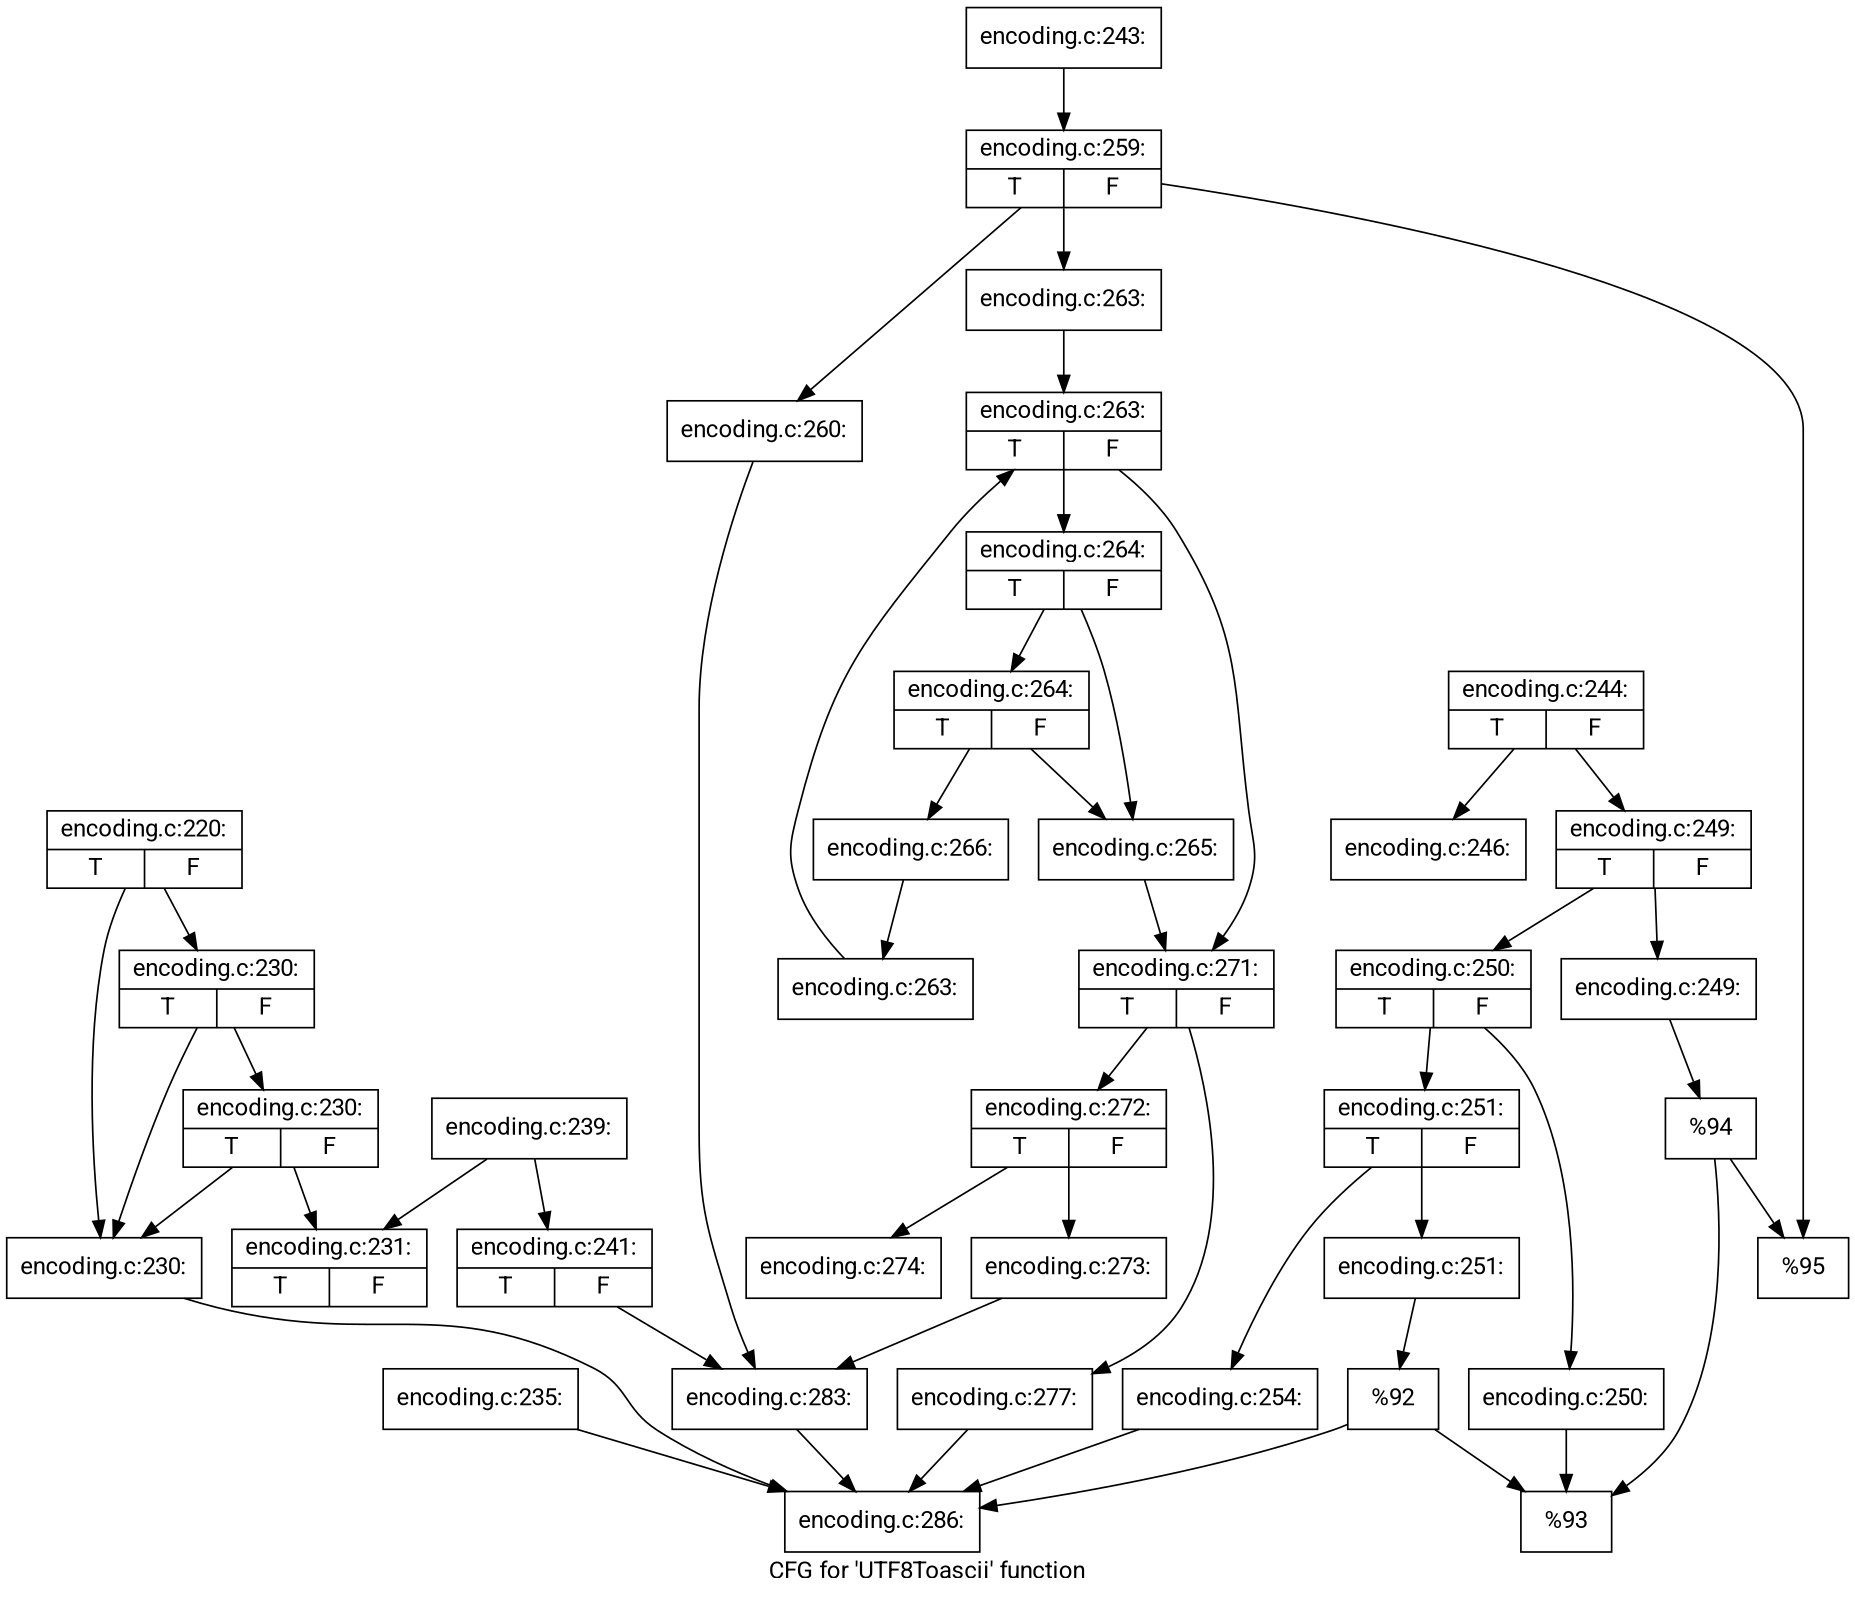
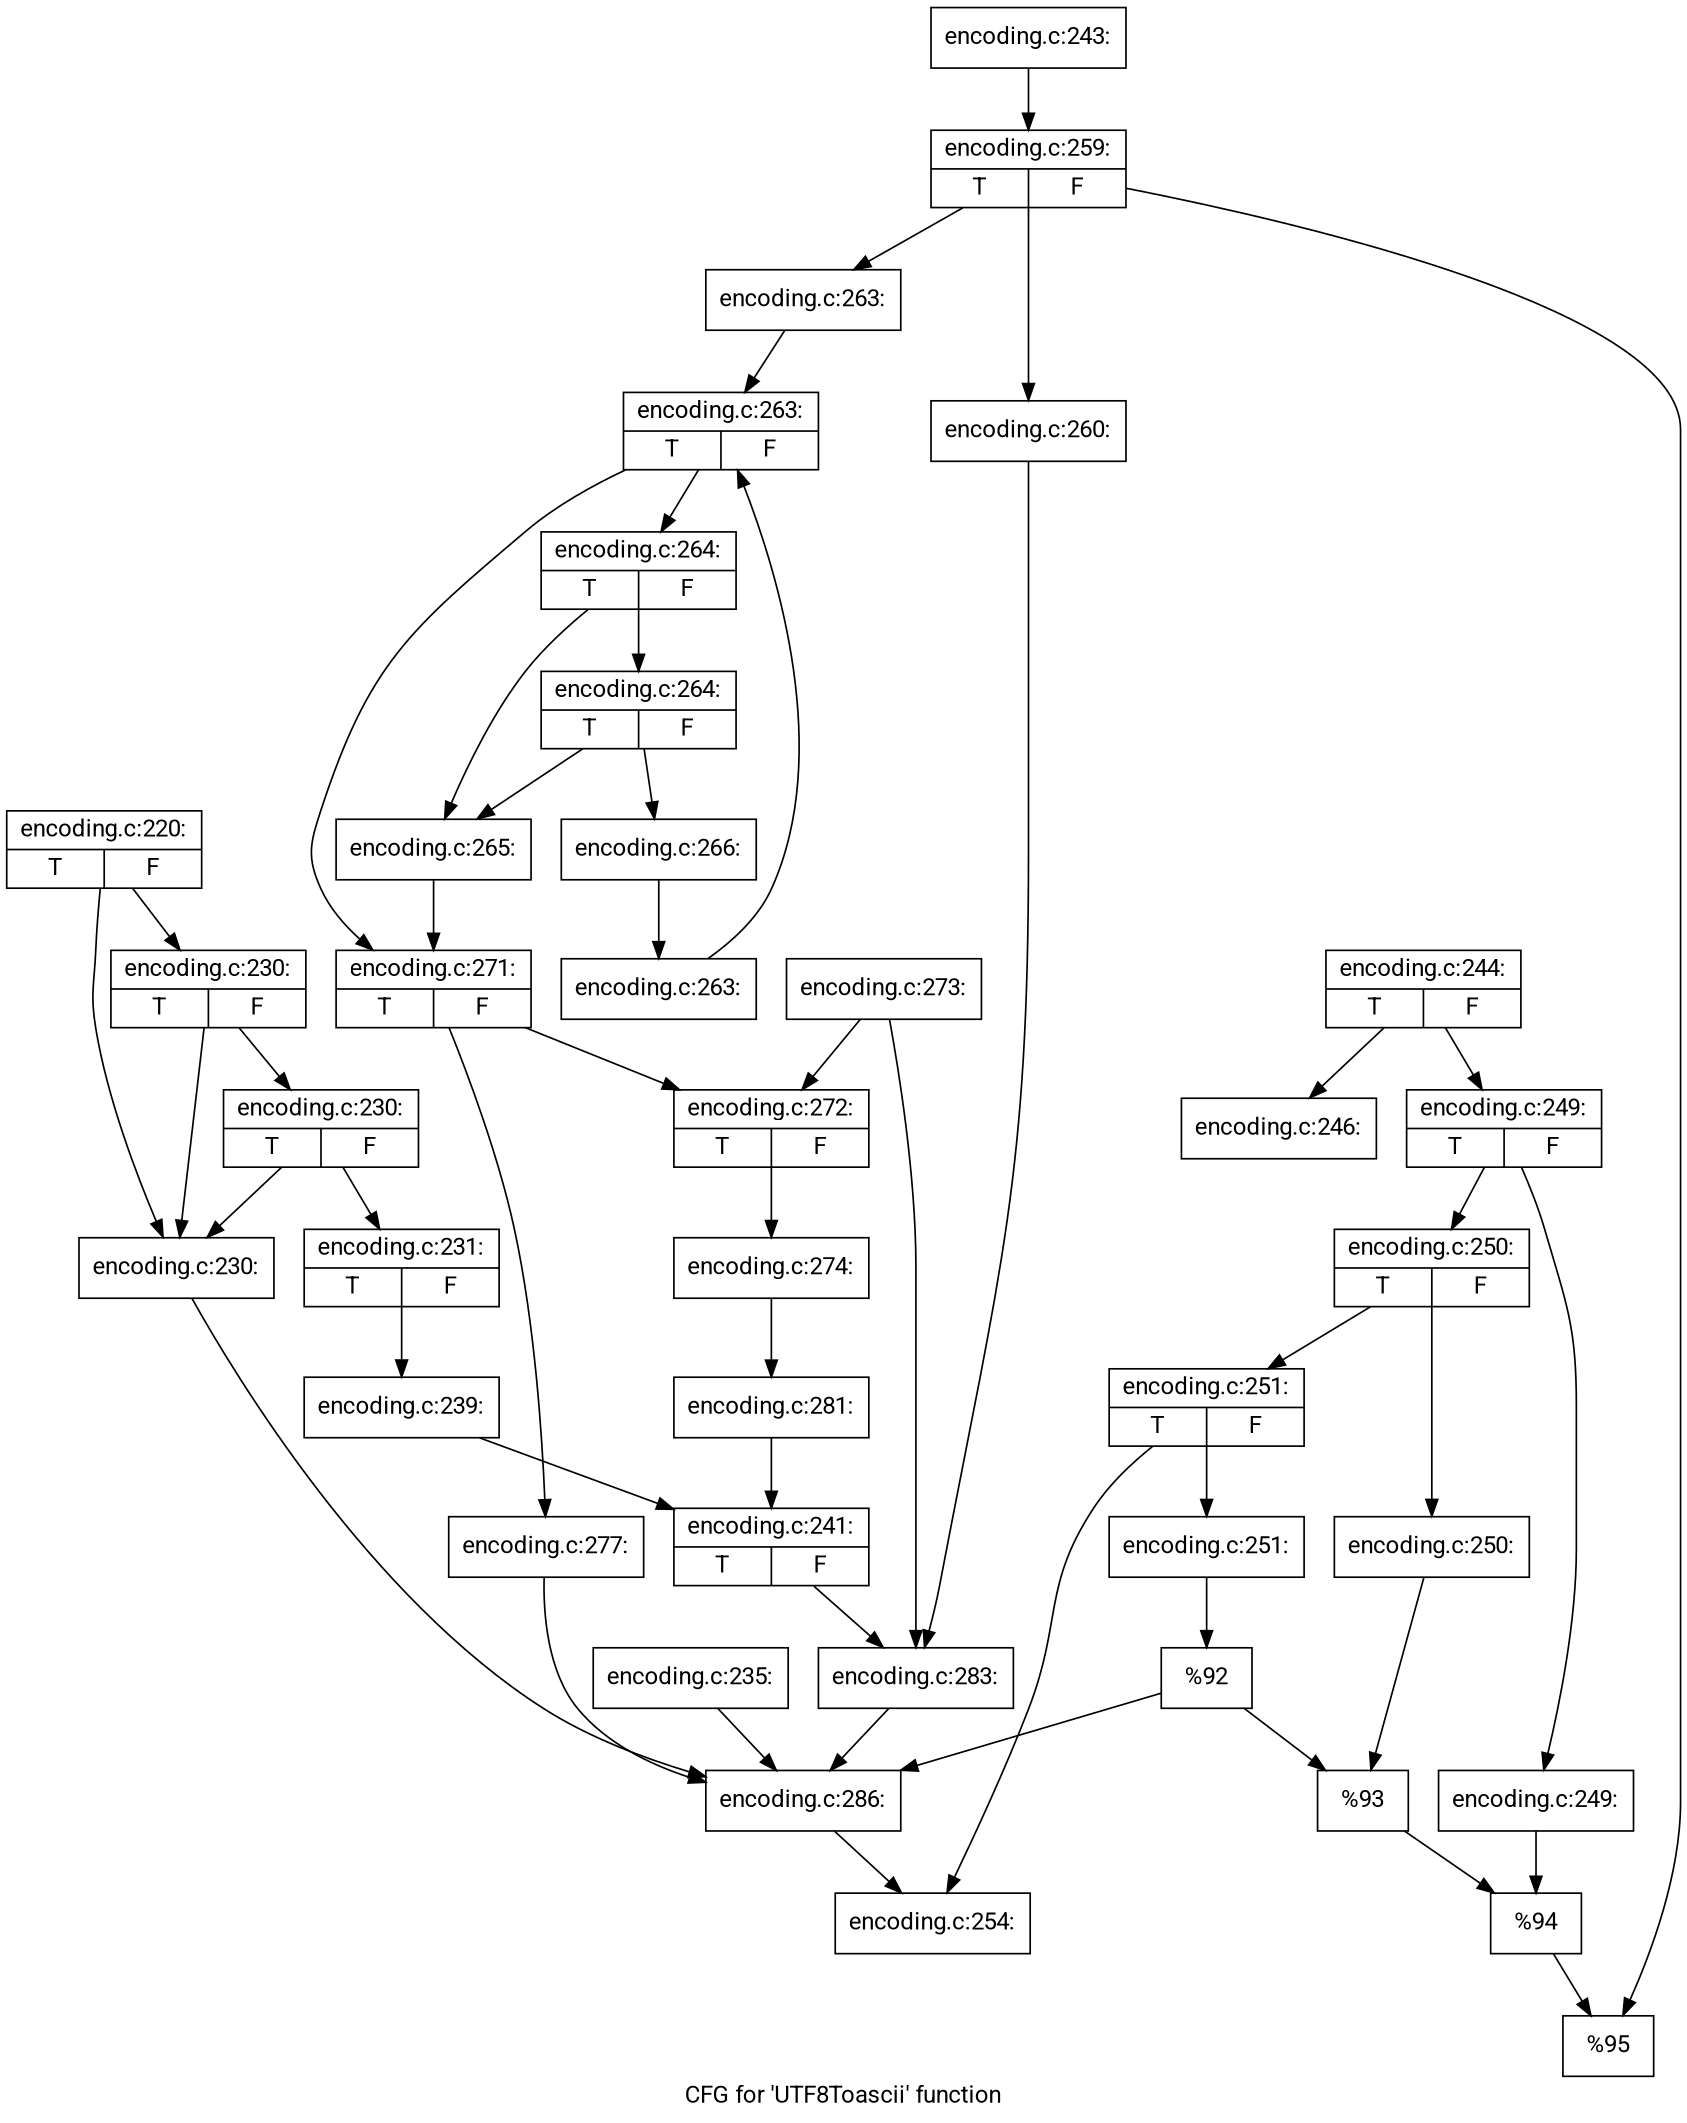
(442, 1189) -> (402, 1333)
(1069, 1194) -> (837, 1048)
(1710, 1335) -> (1442, 1857)
none -> (771, 1407)
(1059, 1457) -> (862, 1856)
